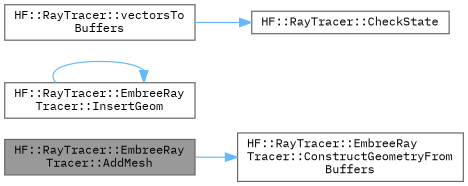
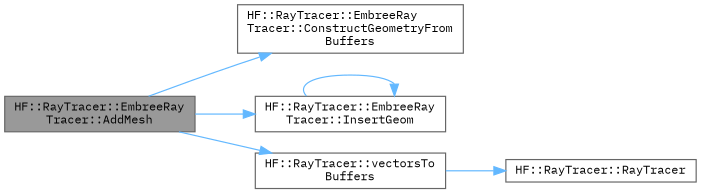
(350, 22) -> (601, 171)
none -> (219, 114)
none -> (219, 141)
